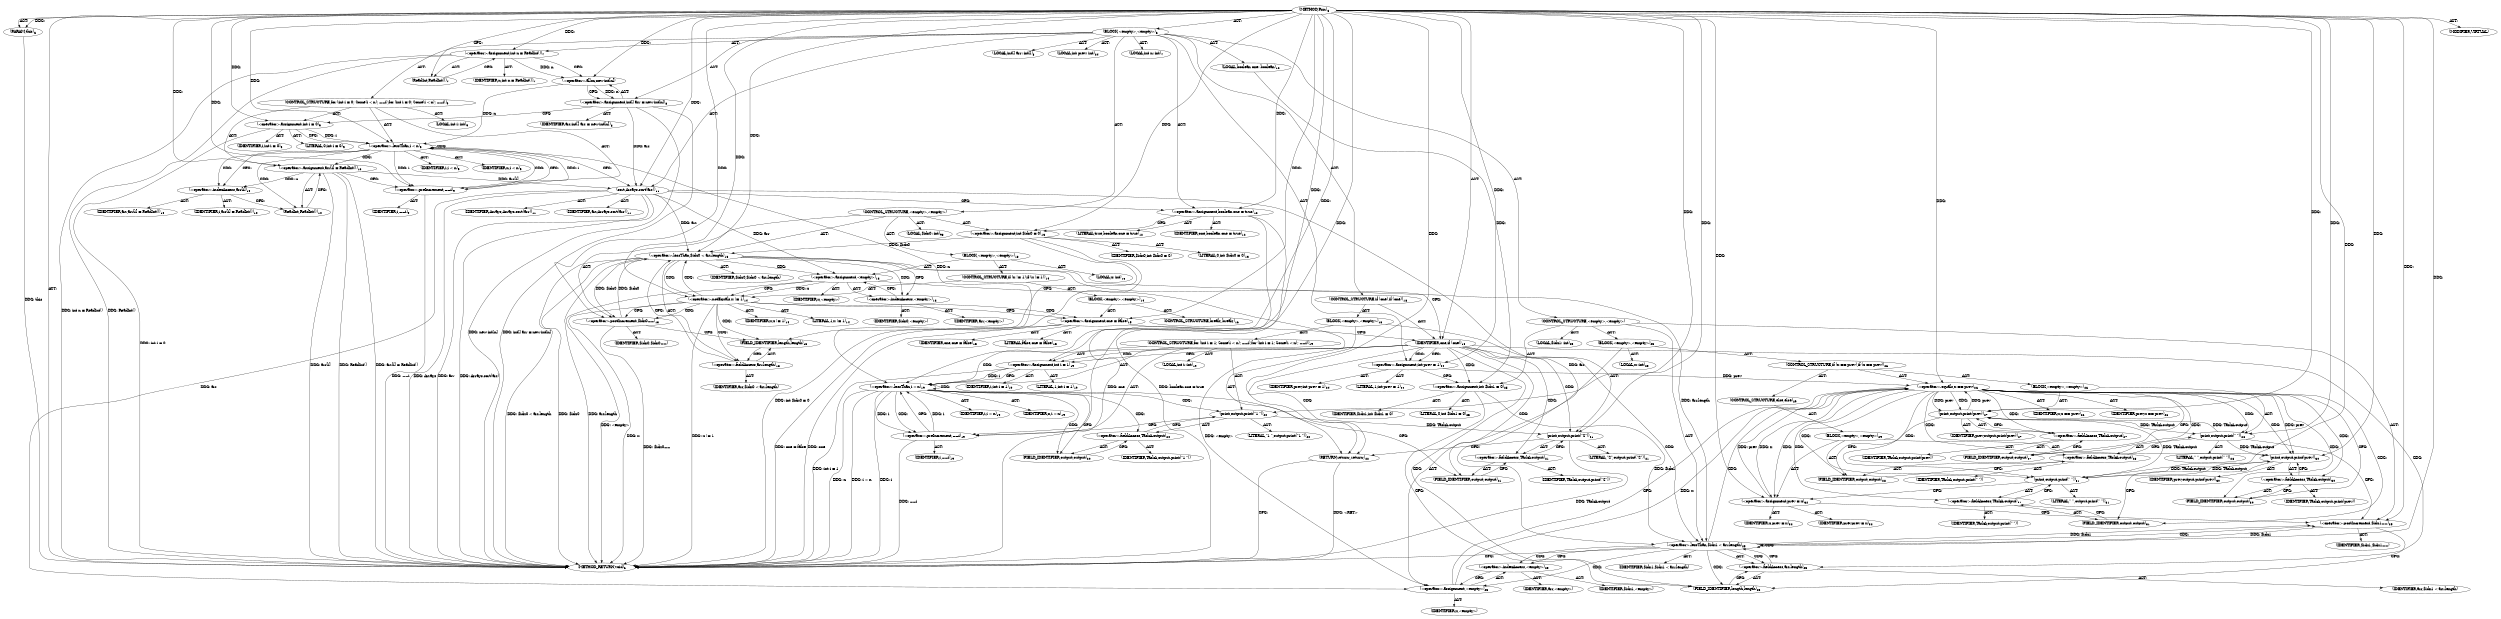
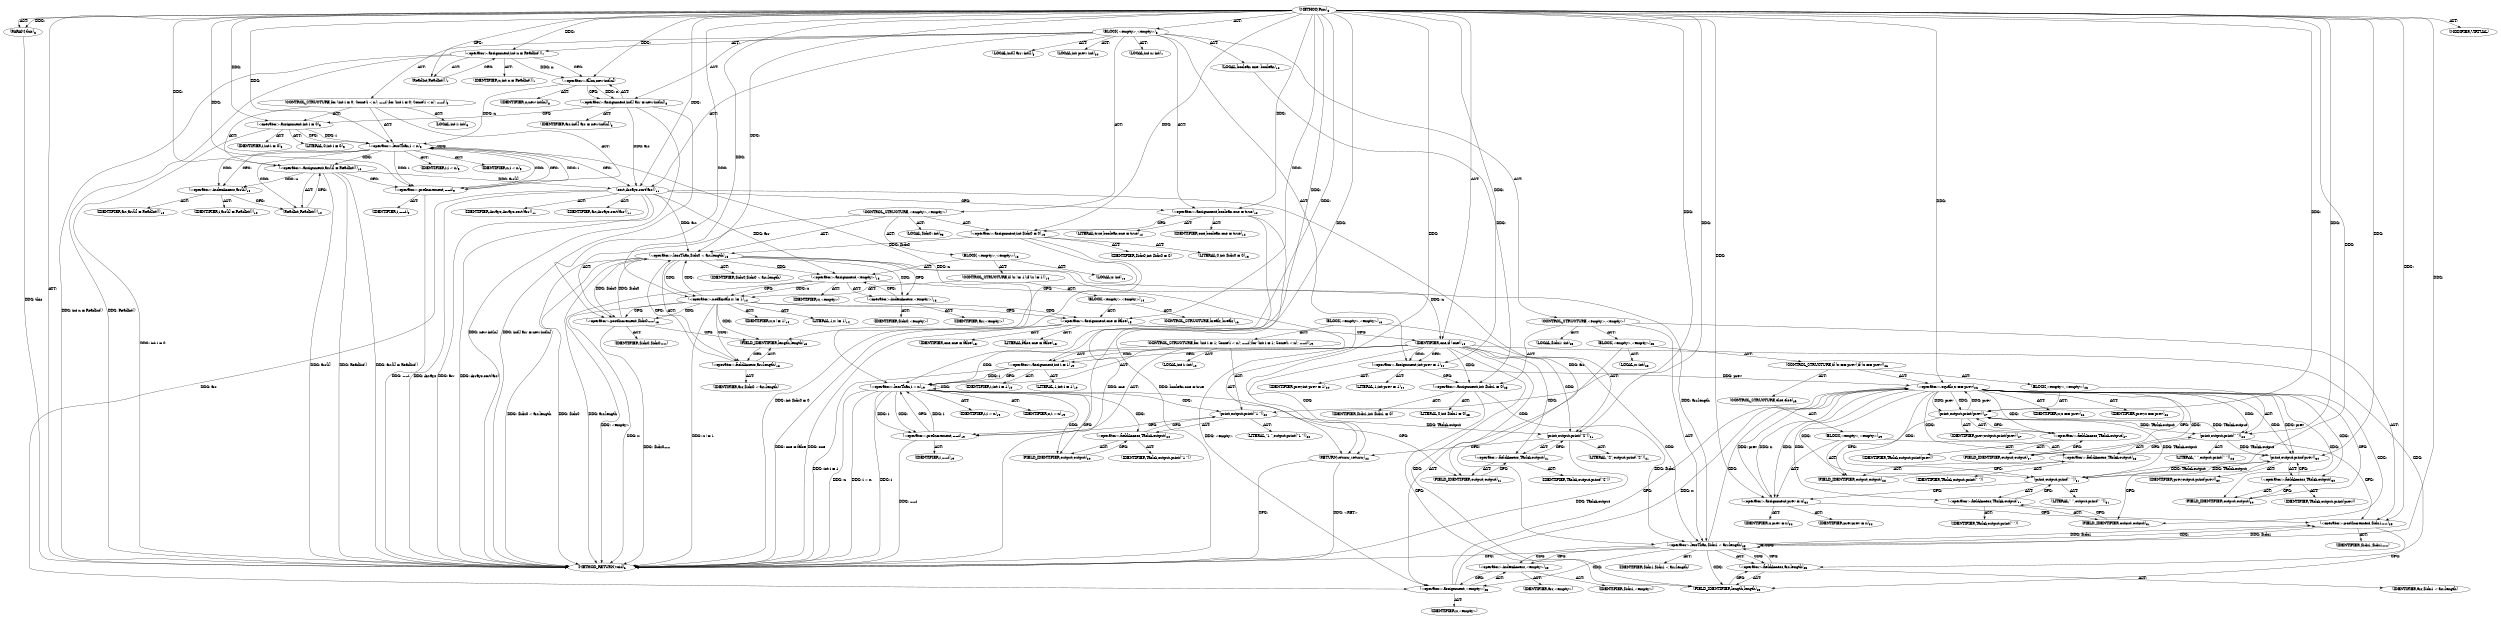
none -> (525, 103)
(1368, 300) -> none
(1437, 300) -> (1437, 300)
